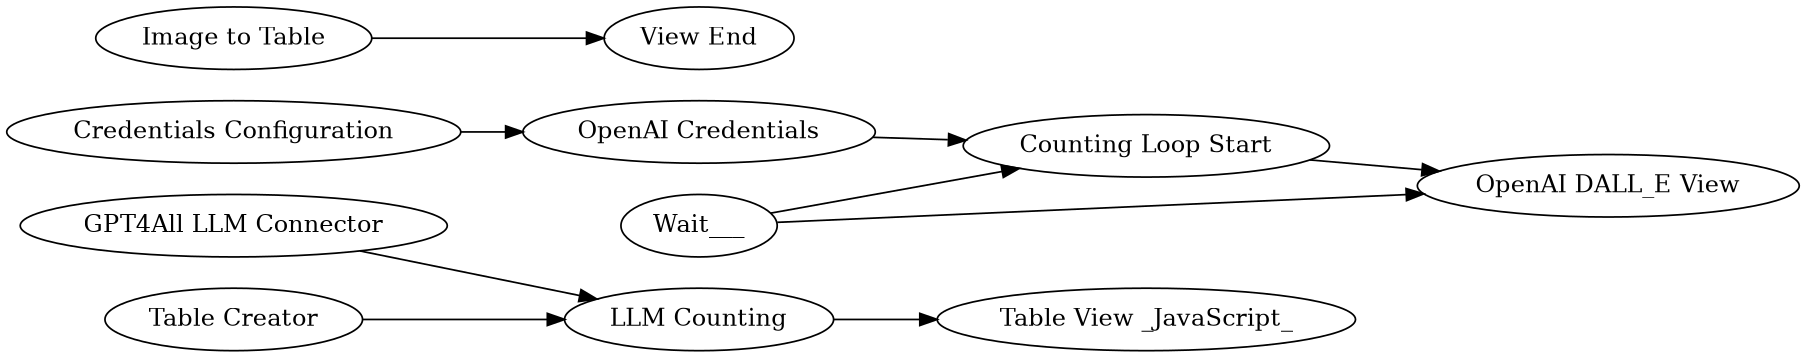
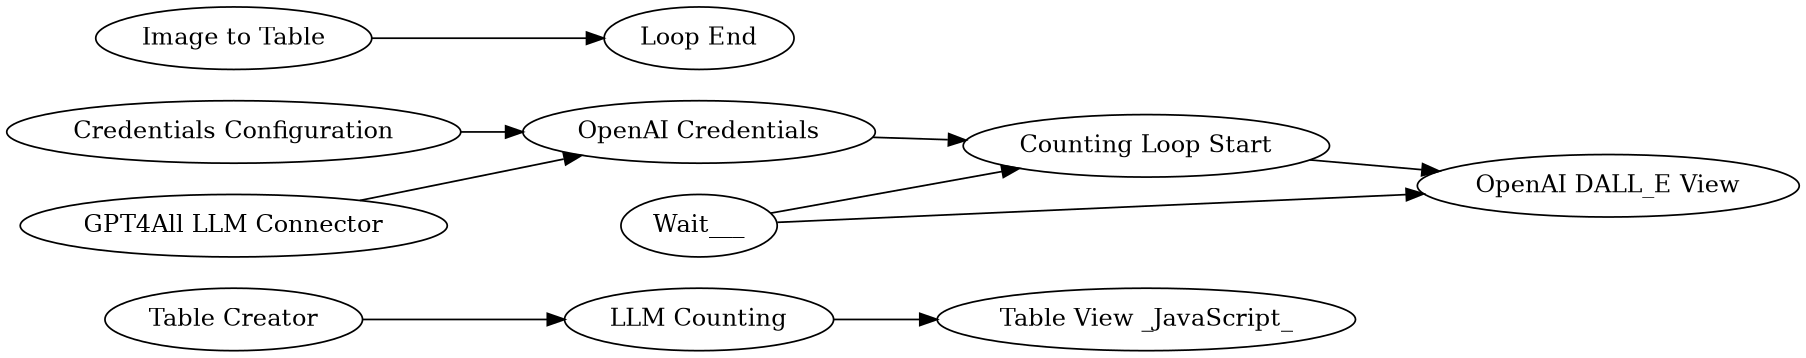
(699, 38) -> (699, 38)
(470, 273) -> (462, 180)
